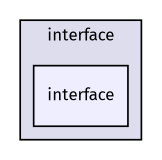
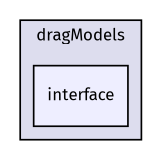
(81, 36) -> (81, 36)
